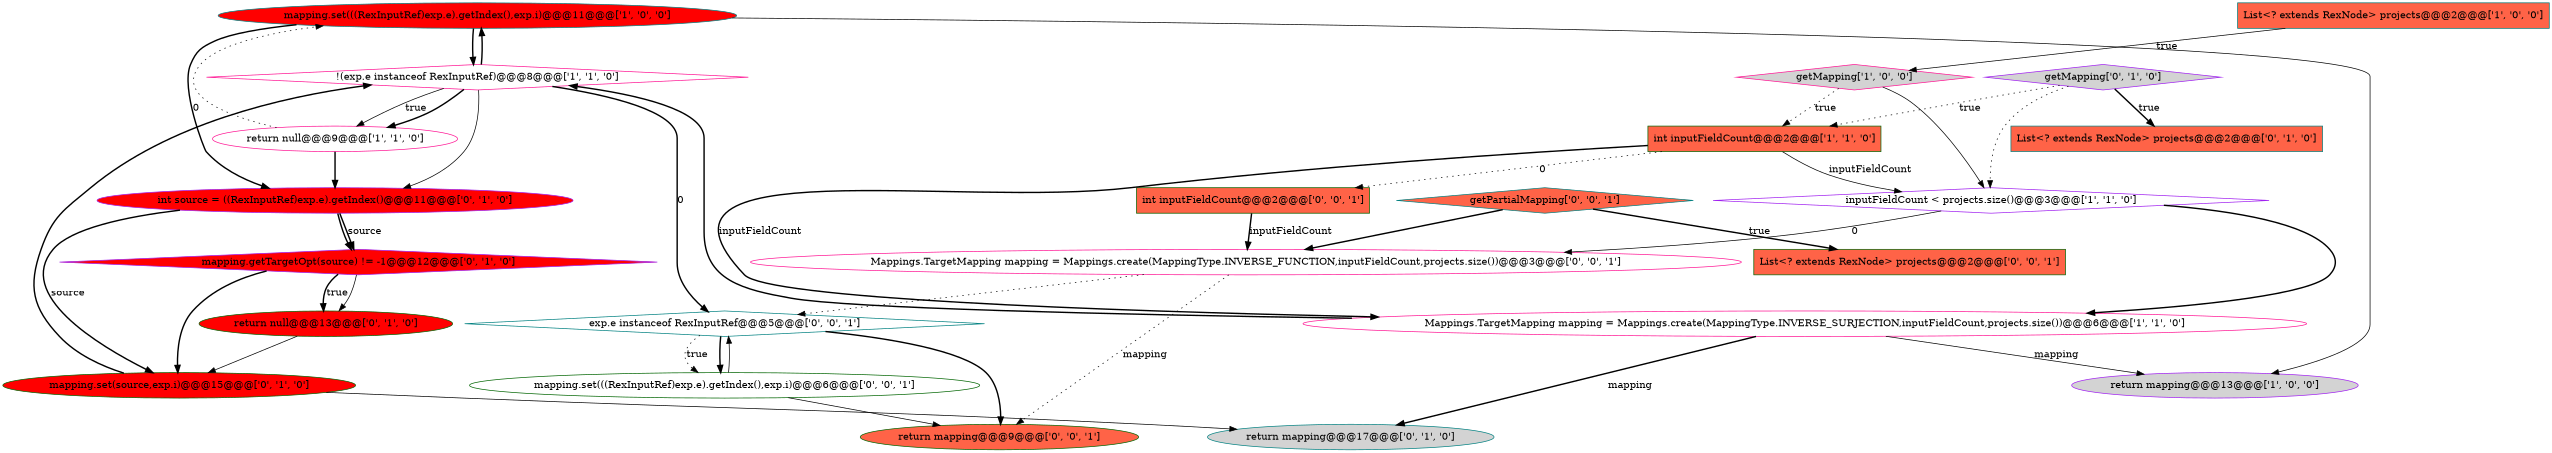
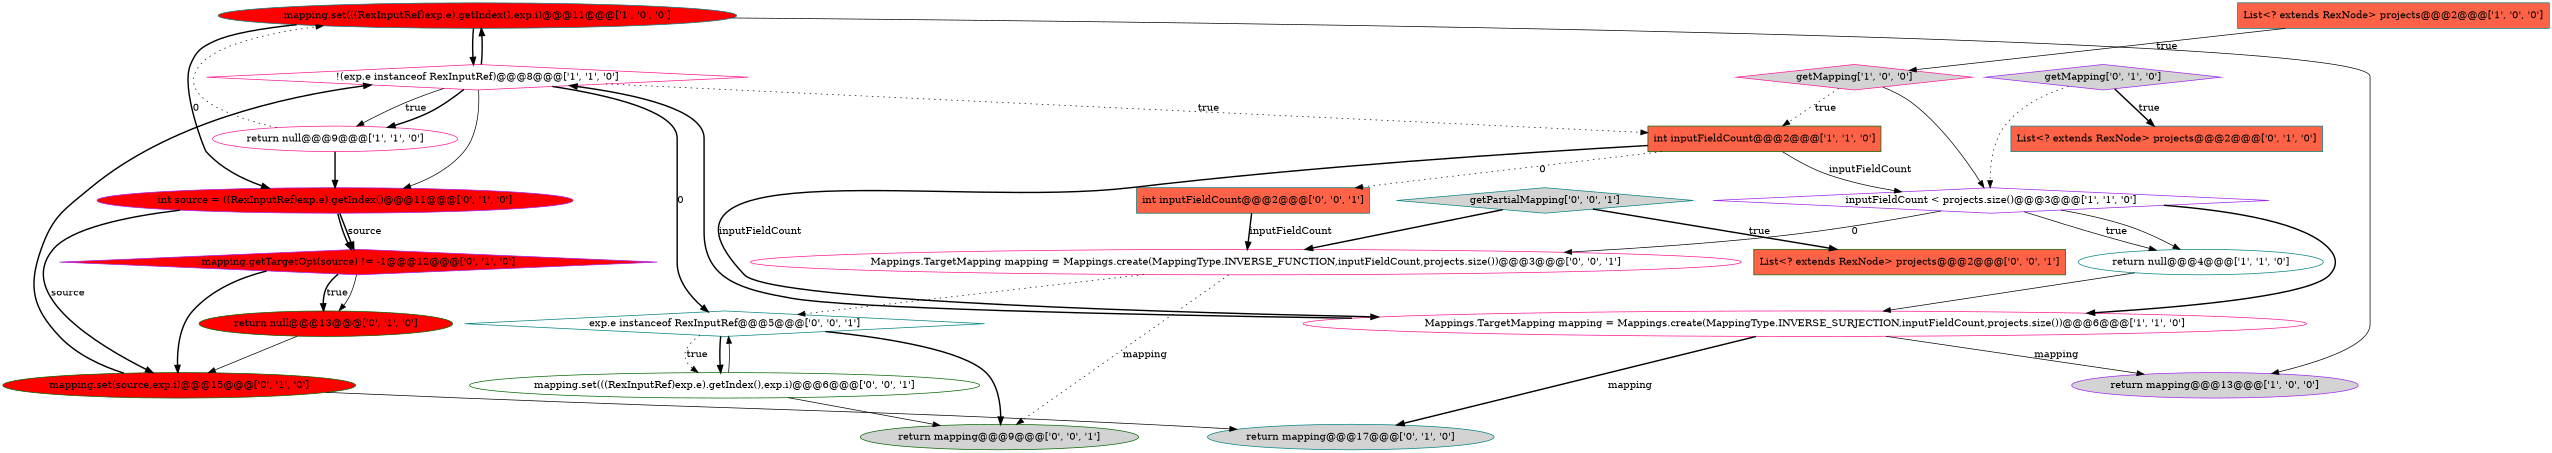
(1948, 105) -> (1123, 108)
(1253, 200) -> (1253, 200)
(1545, 200) -> (1545, 200)
none -> (2201, 262)
(999, 437) -> (999, 437)
